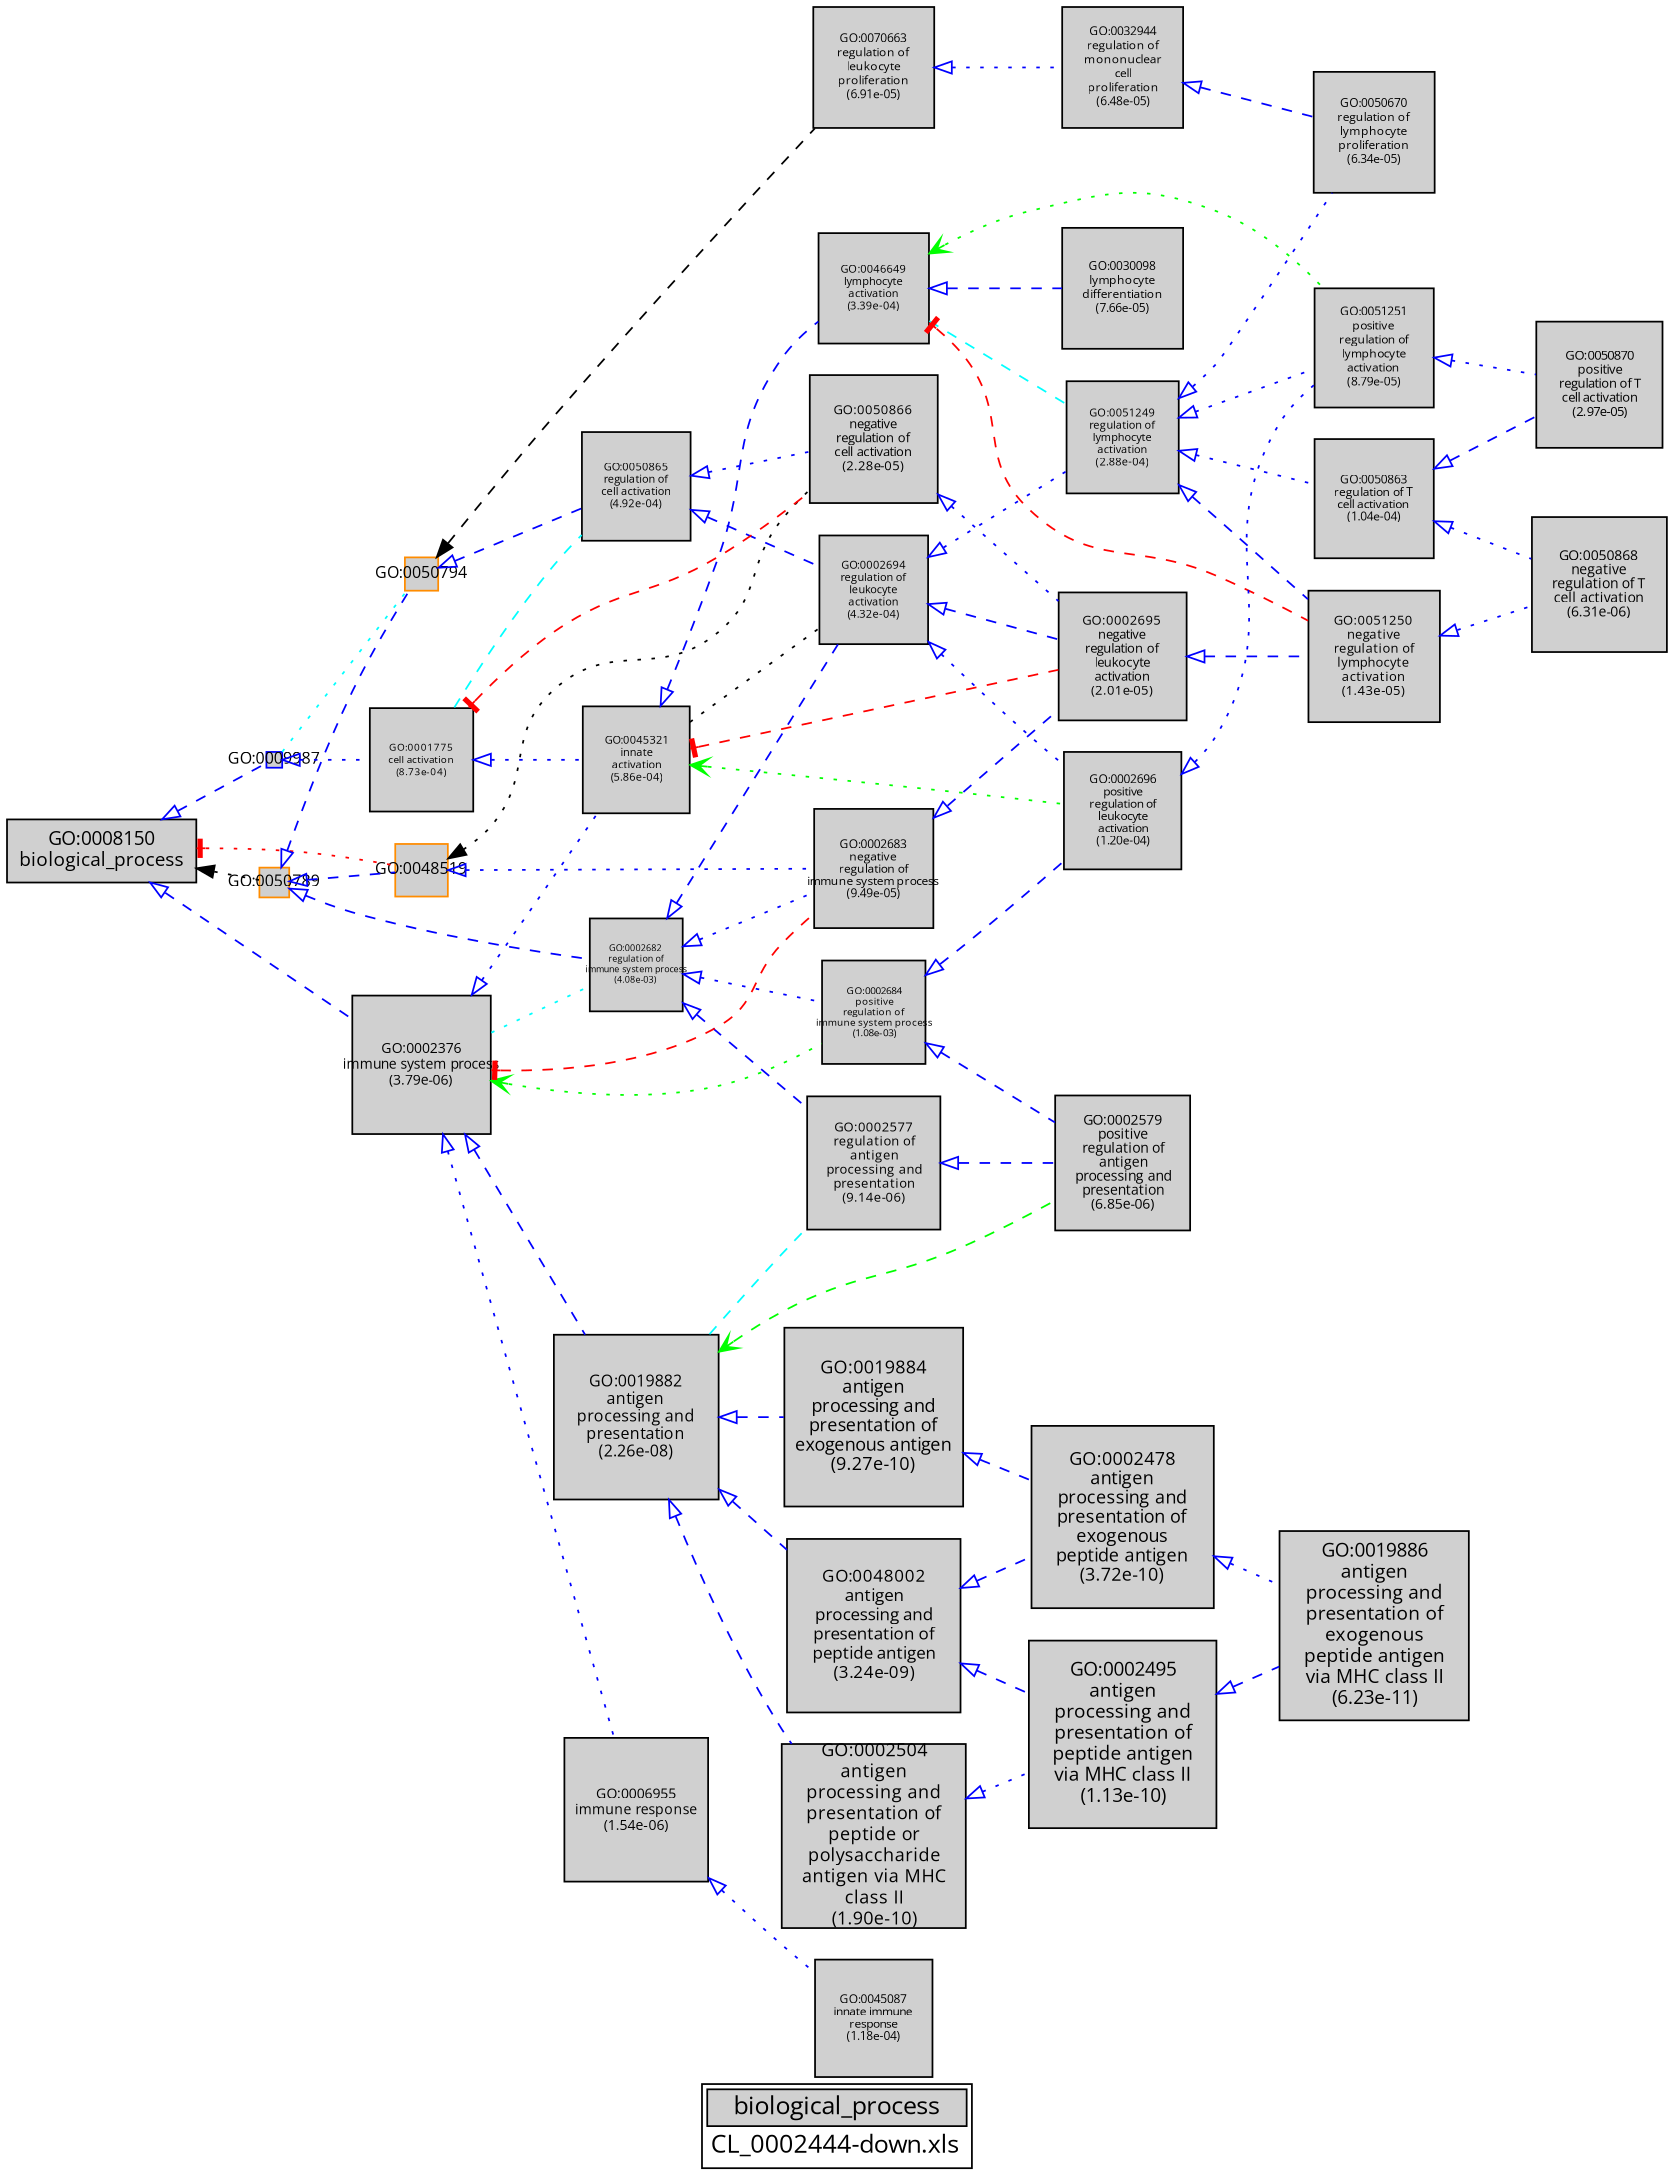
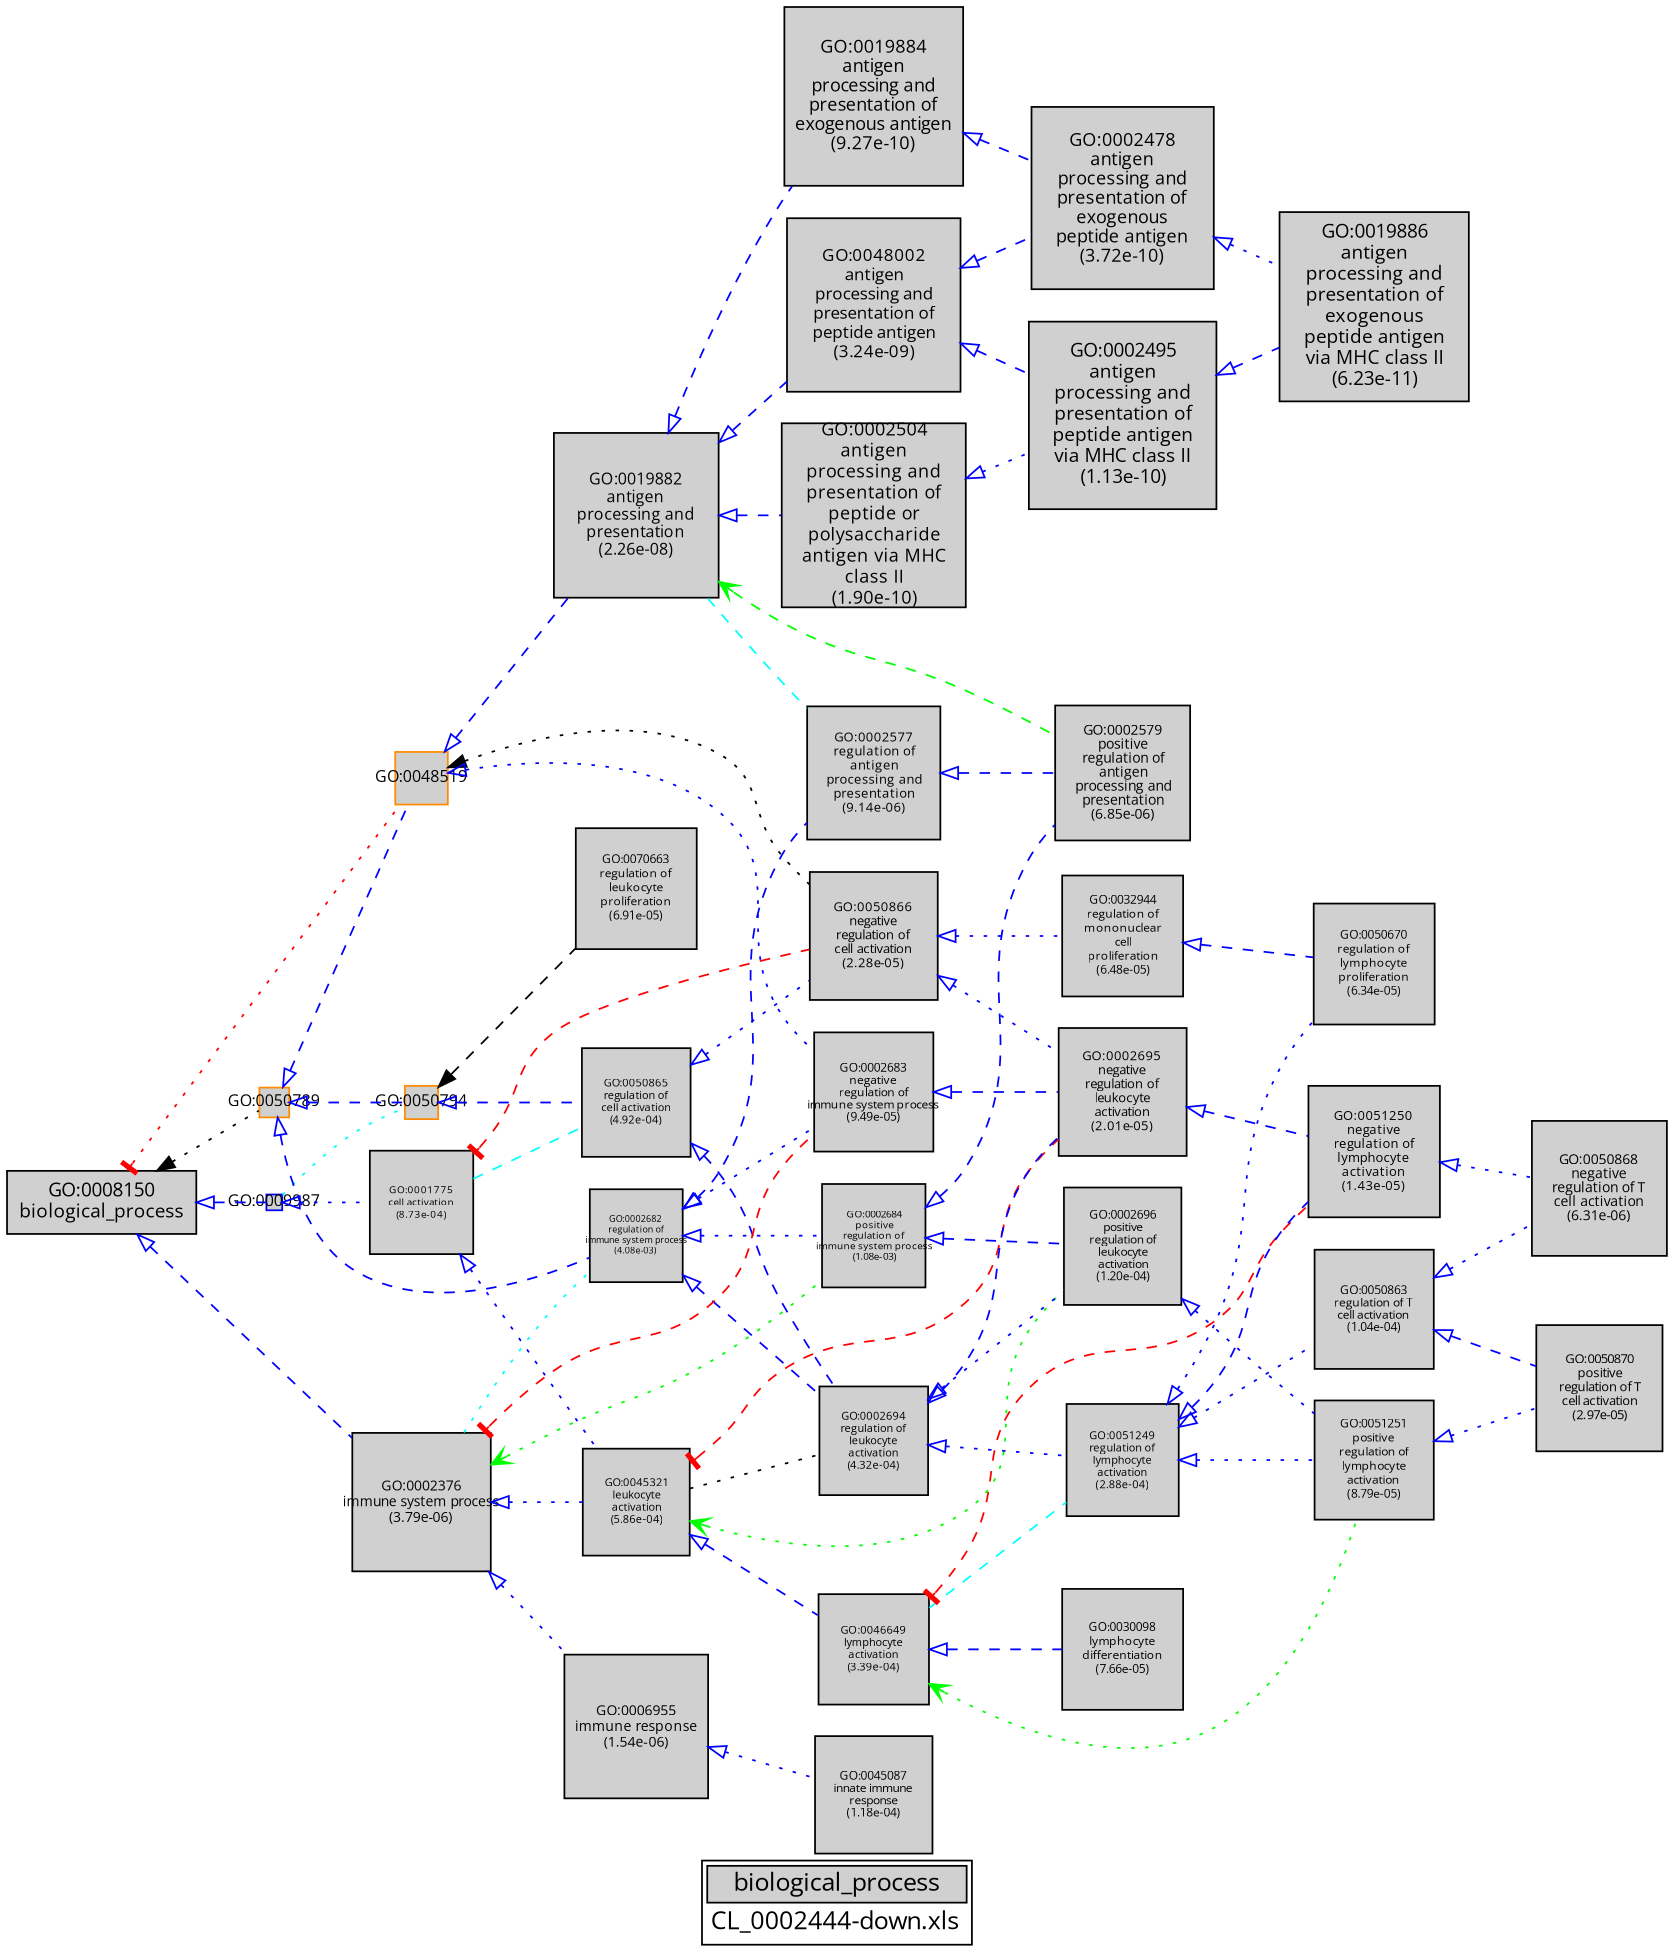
(1007, 67) -> (1014, 936)
(637, 753) -> (637, 1495)
(530, 1242) -> (512, 668)
